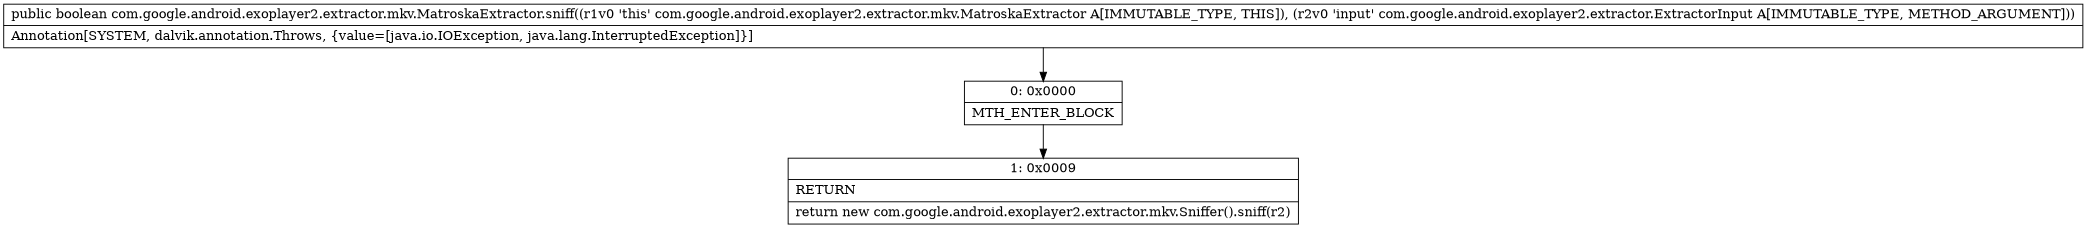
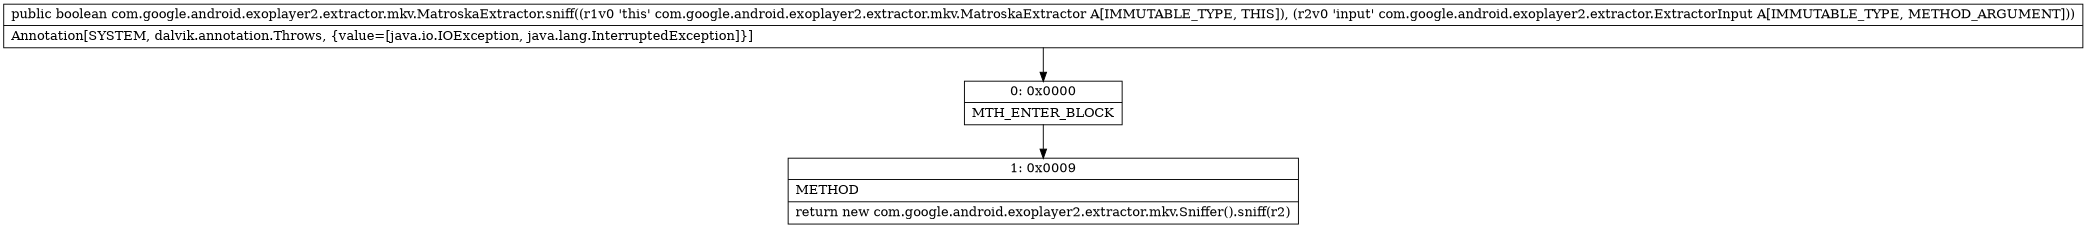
(826, 190) -> (828, 190)
